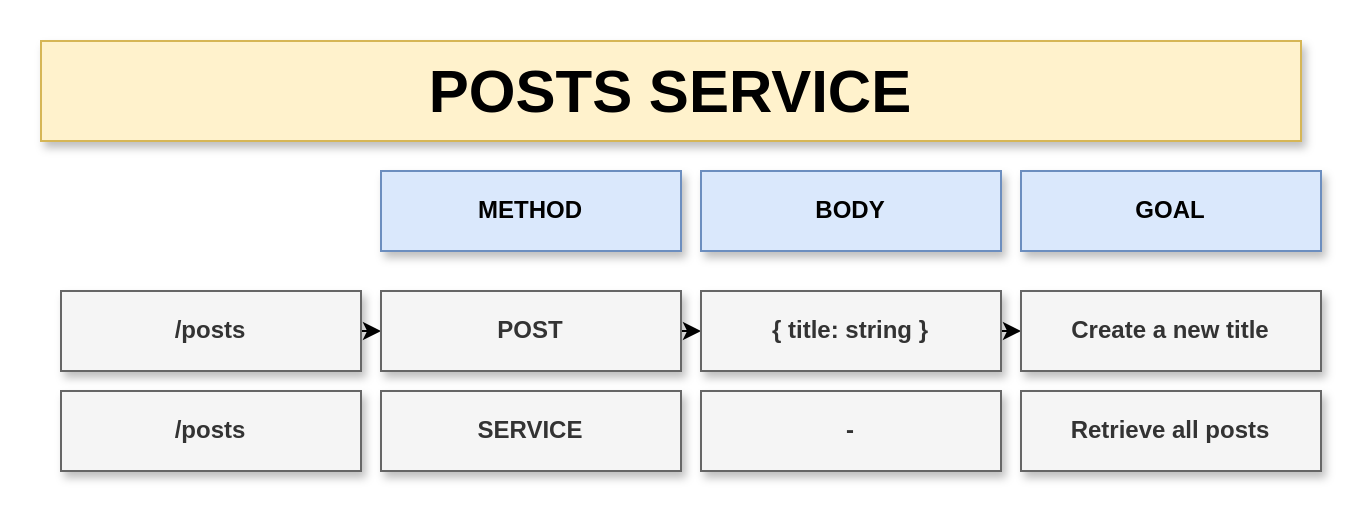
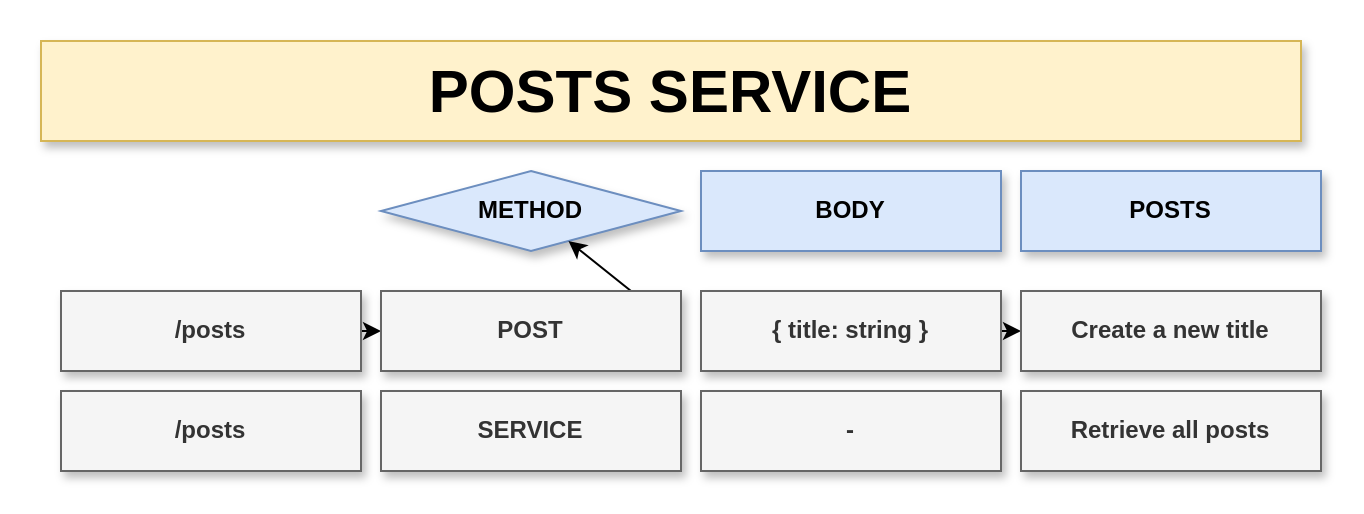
(531, 211) -> (531, 211)
(1171, 211) -> (1171, 211)
(684, 331) -> (605, 270)
